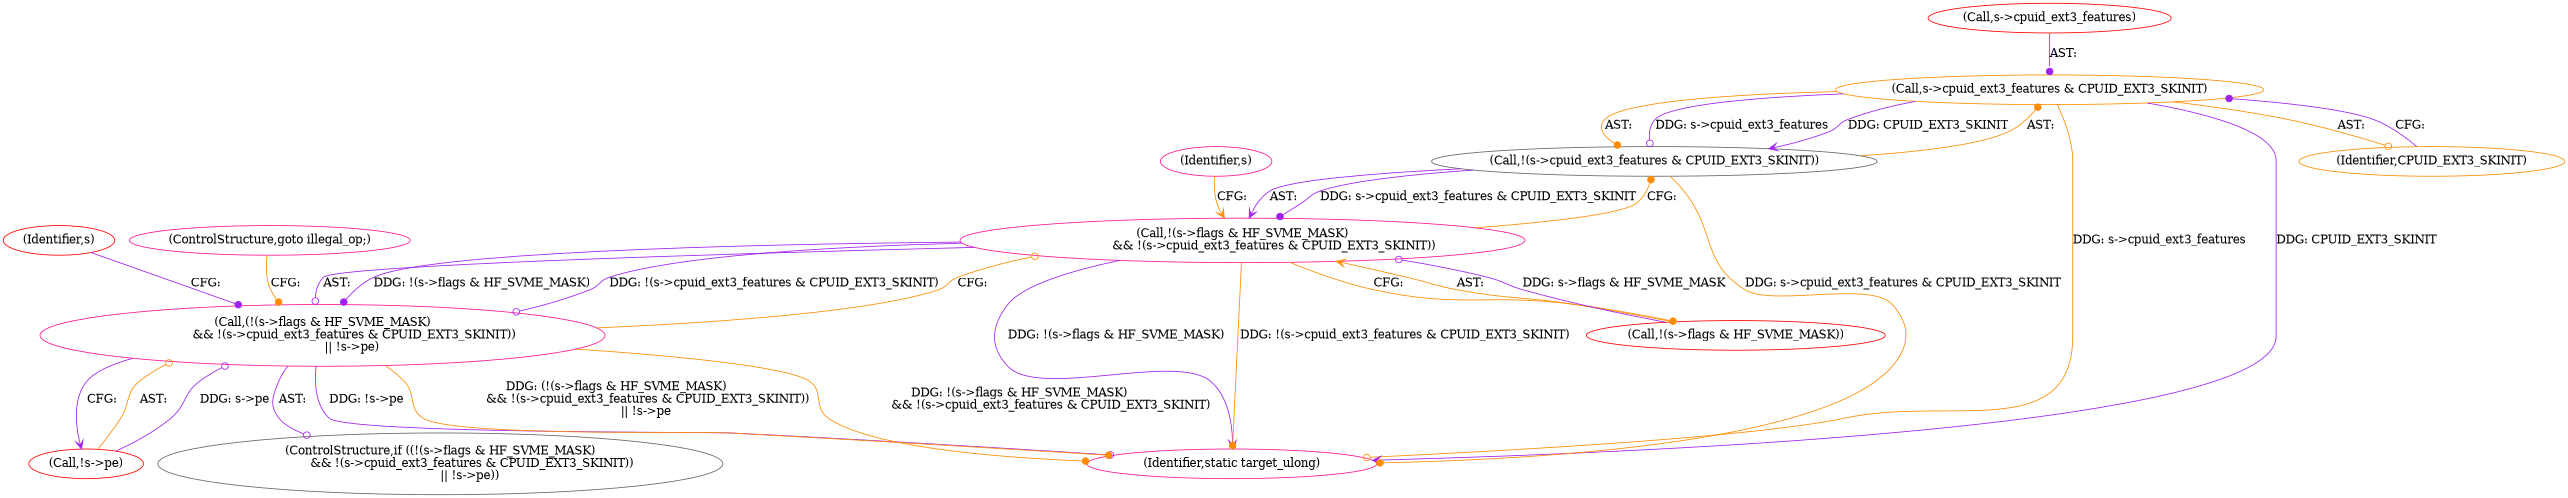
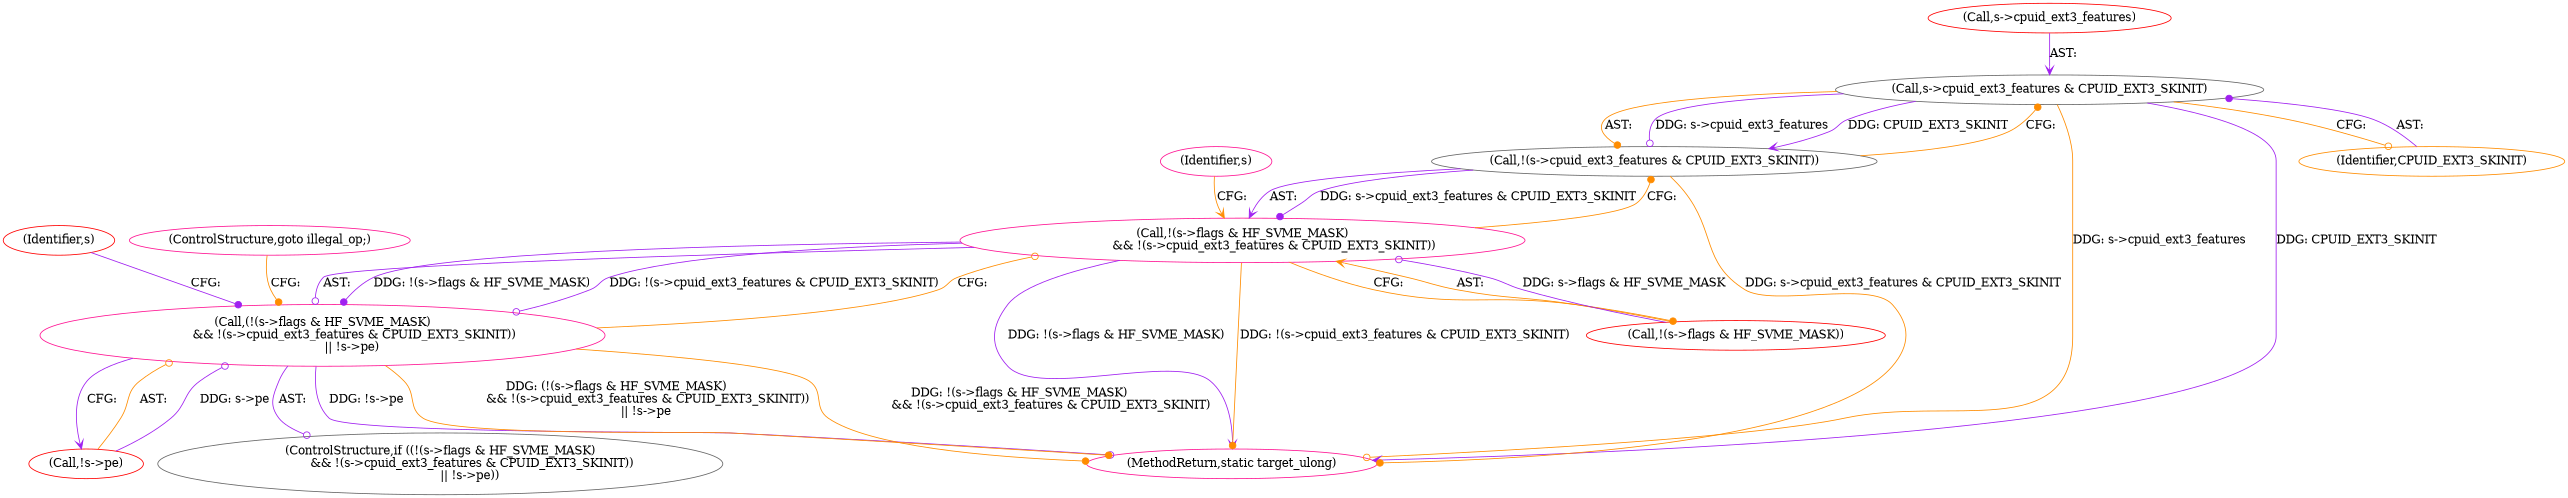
(2050, 50) -> (2050, 50)
(2050, 90) -> (2050, 90)
(2043, 126) -> (2043, 126)
(2353, 126) -> (2353, 126)
(2412, 126) -> (2412, 126)
(1232, 464) -> (1232, 464)
